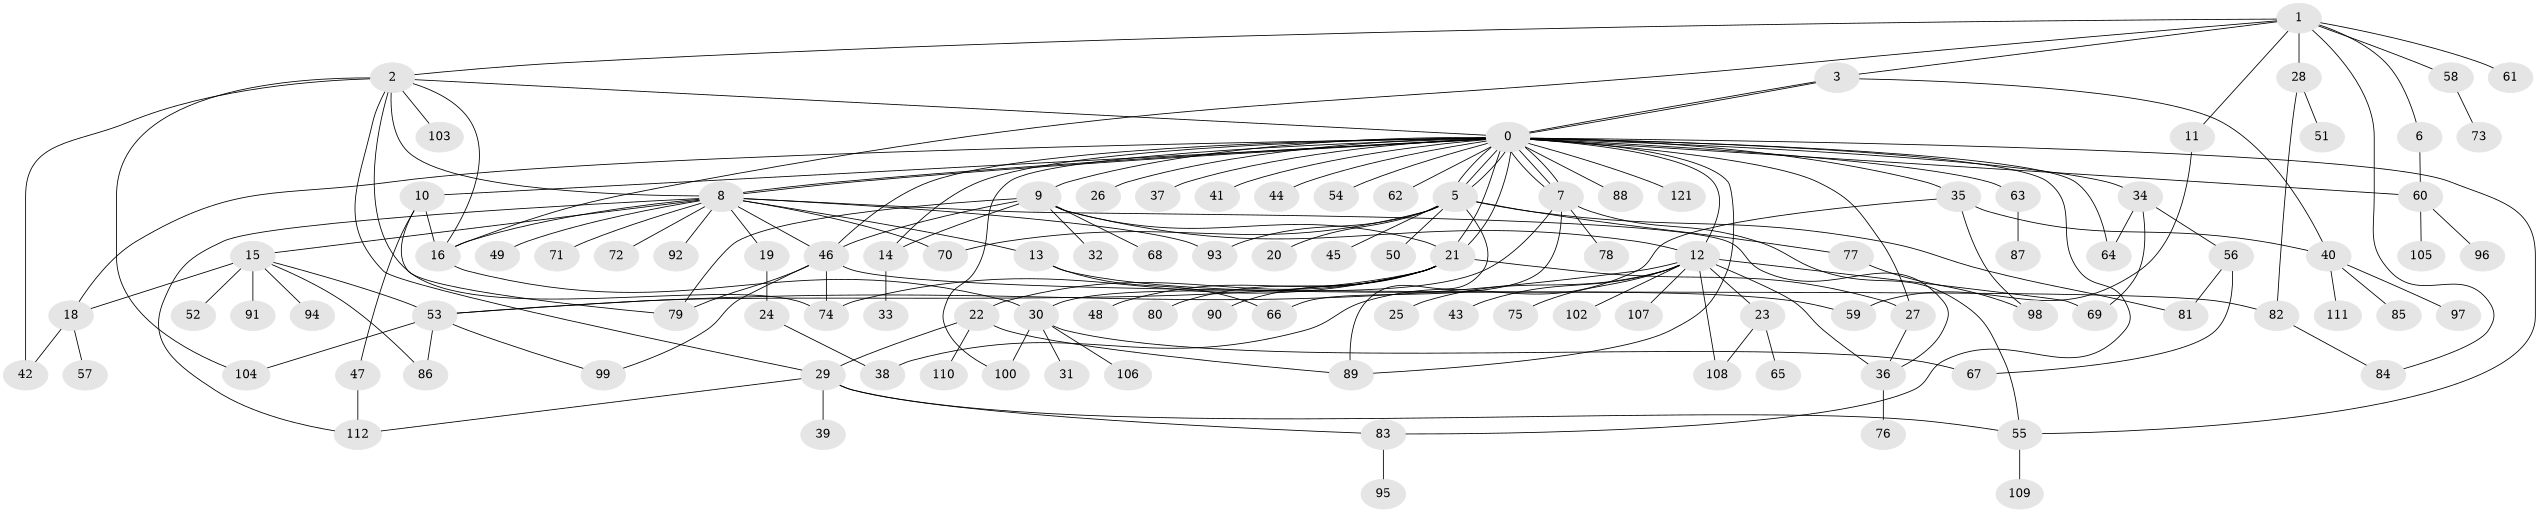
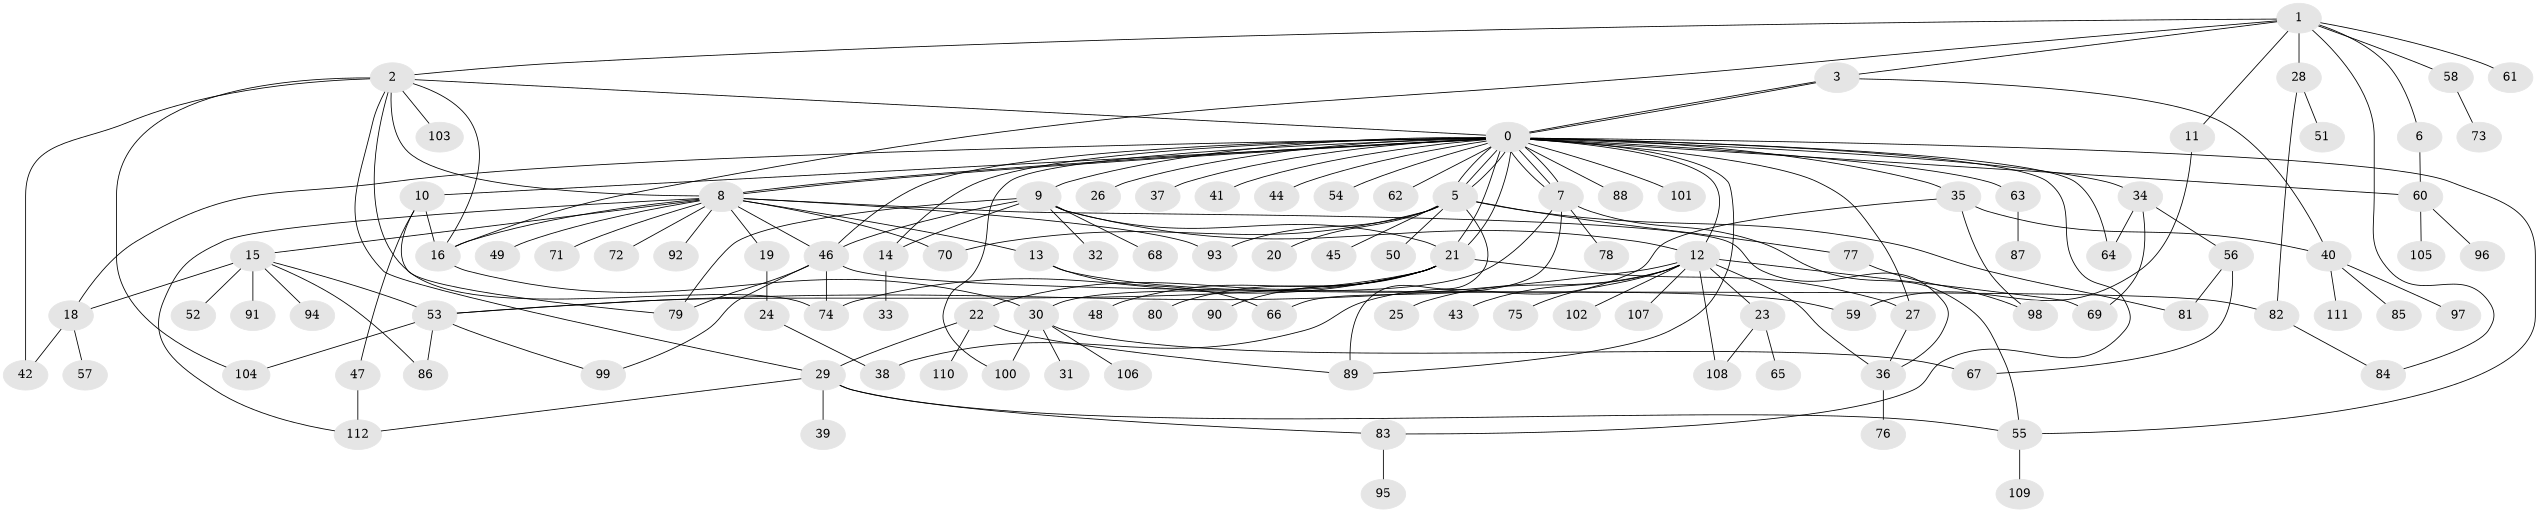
(1682, 197) -> (1682, 197)
